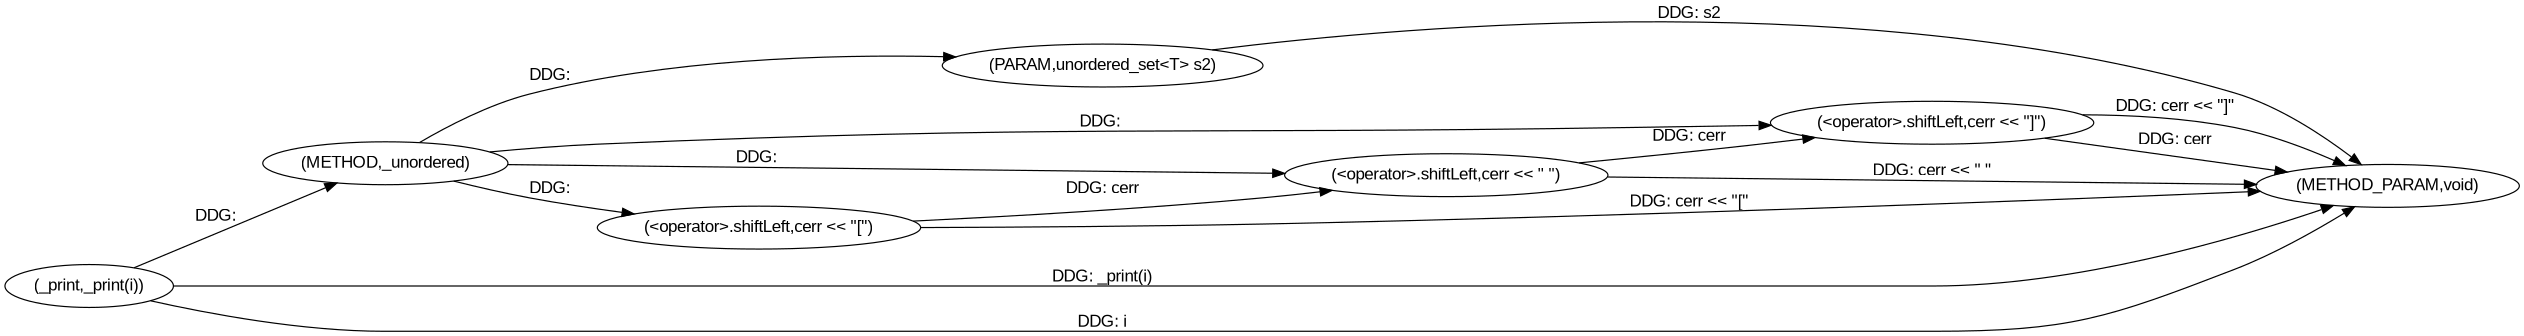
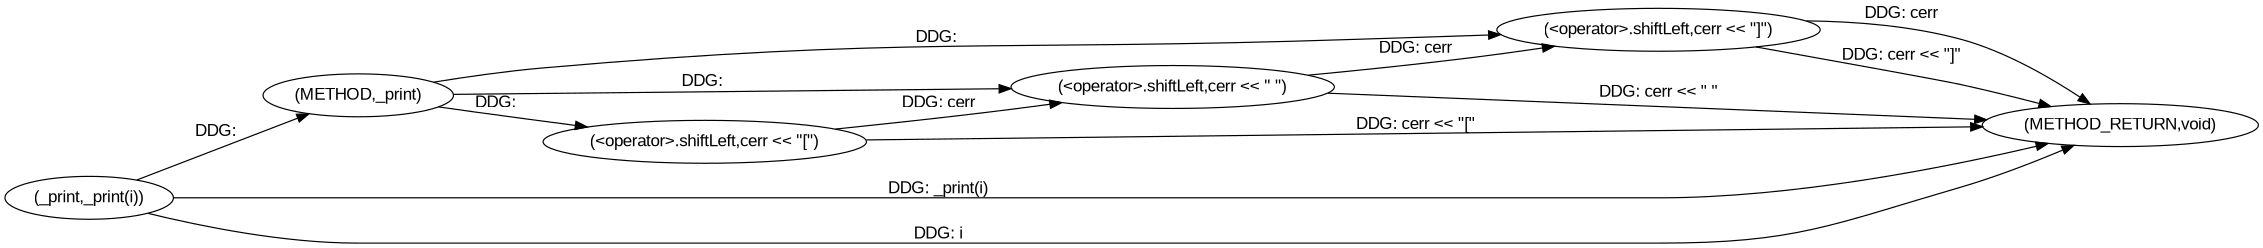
(1103, 66) -> none
(385, 163) -> (358, 95)
(2388, 186) -> (2120, 125)
